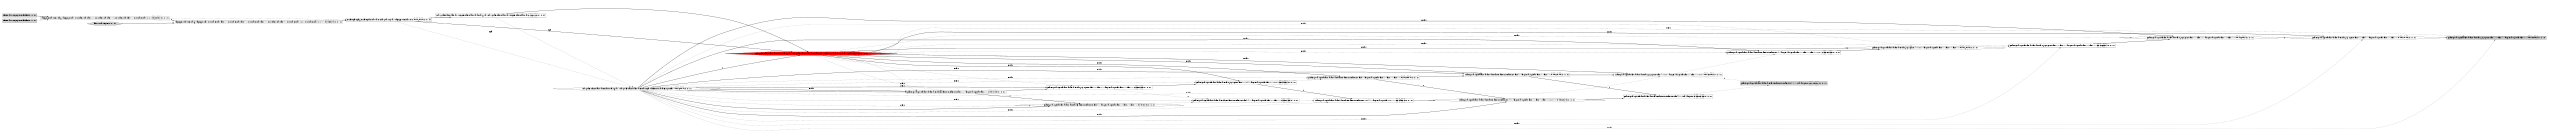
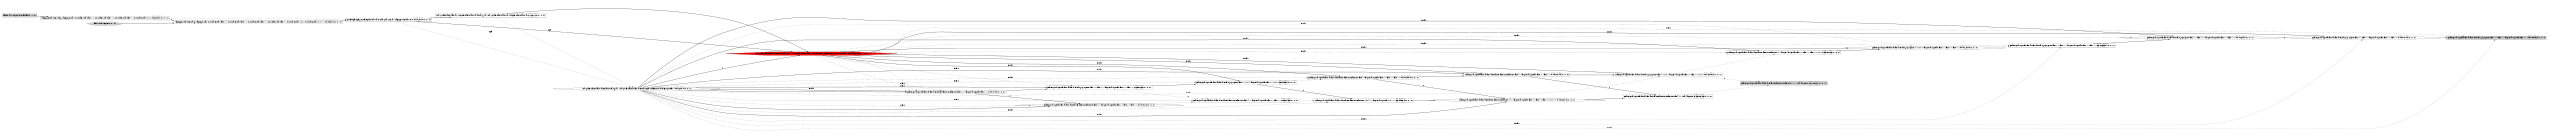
(20, 21) -> none
